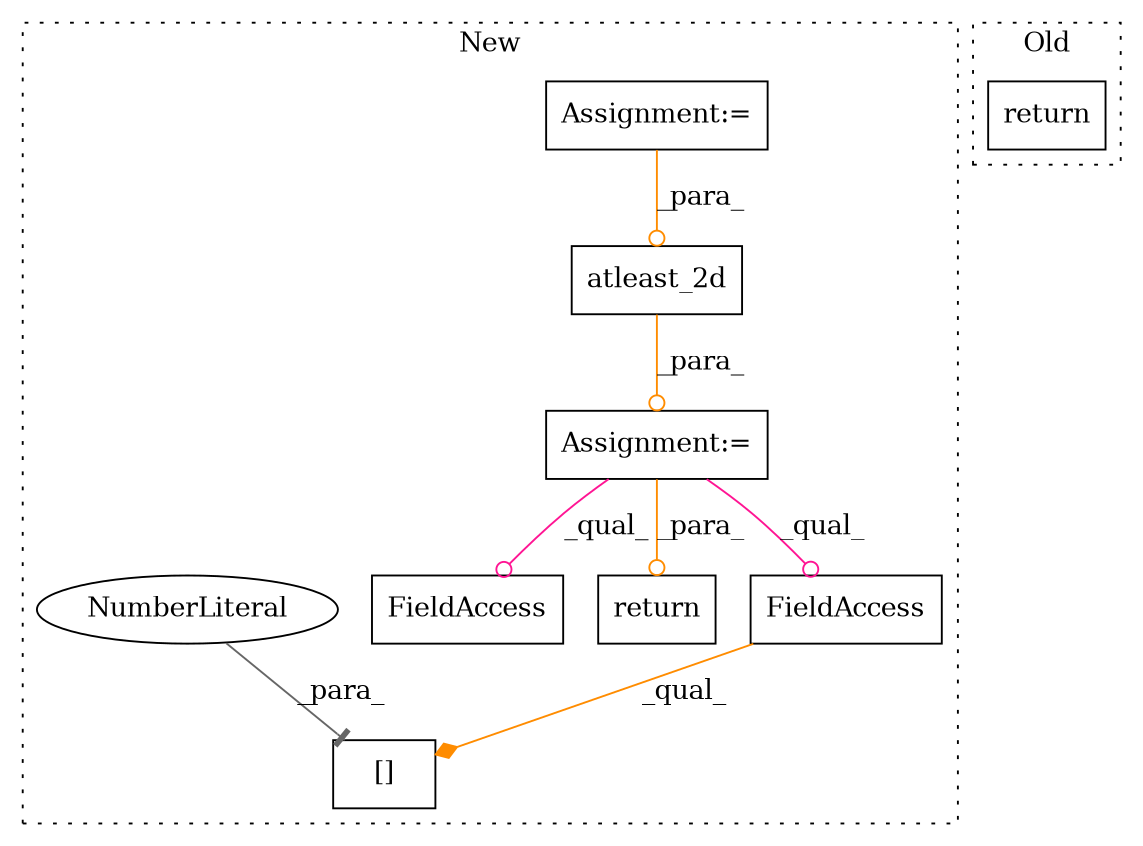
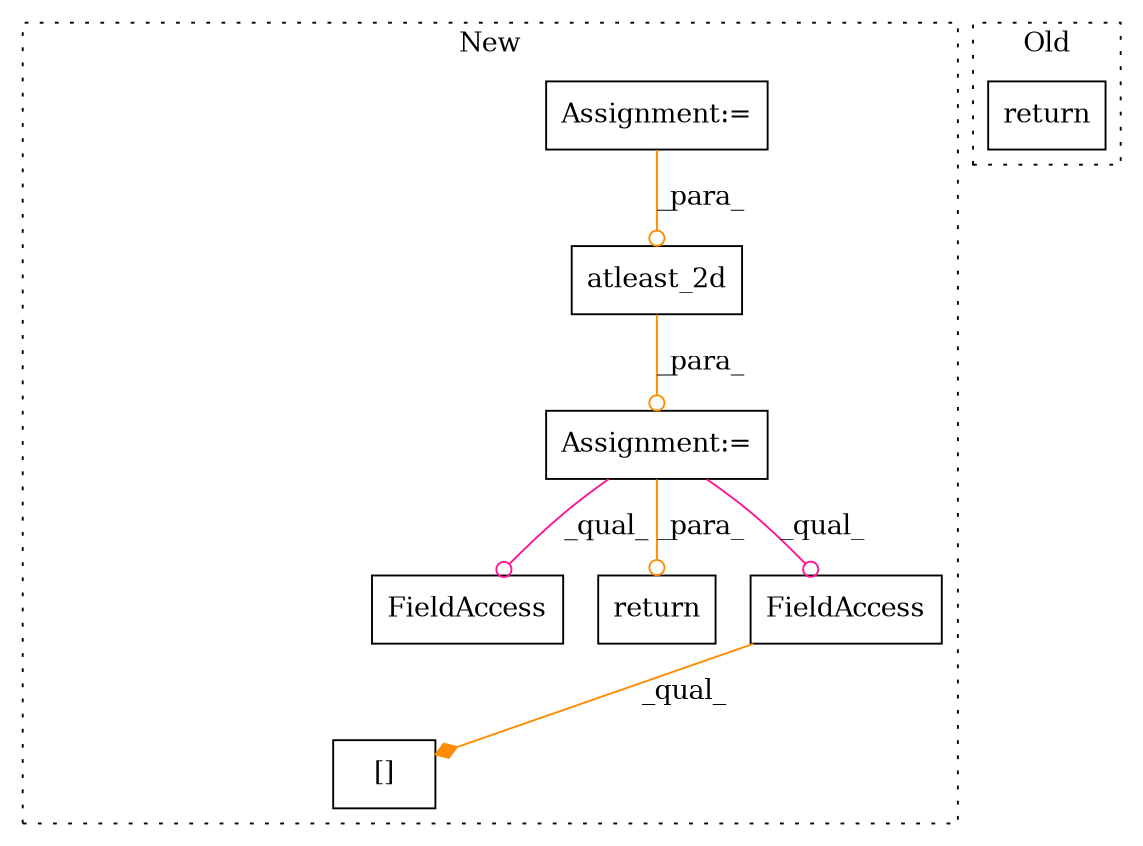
(187, 610) -> none
